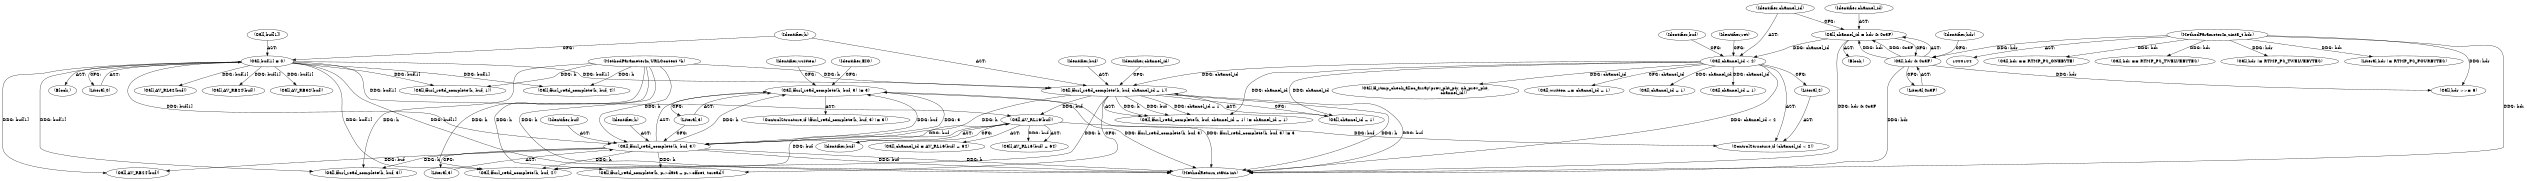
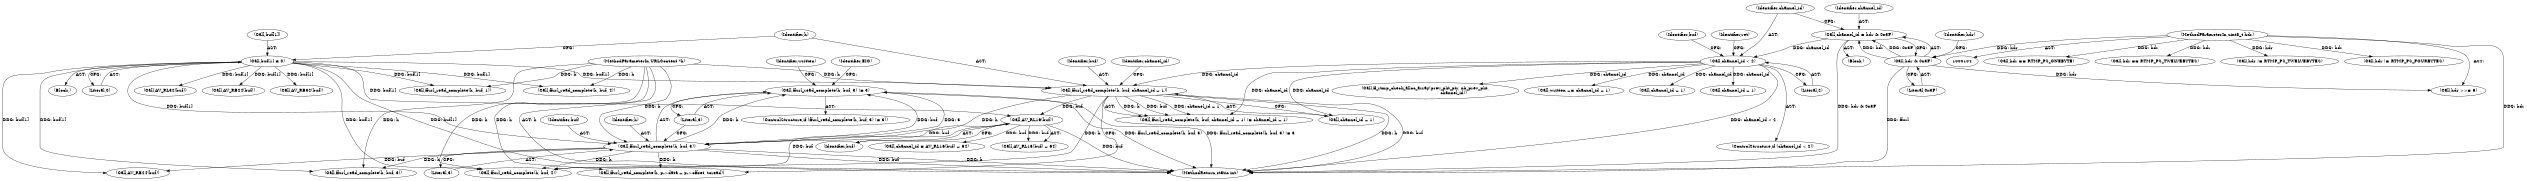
(2404, 61) -> (2404, 61)
(2480, 61) -> (2480, 61)
(1667, 75) -> (1667, 75)
(530, 120) -> (530, 120)
(1801, 120) -> (1796, 67)
(1898, 120) -> (1898, 120)
(1016, 133) -> (1016, 133)
(1387, 137) -> (1104, 153)
